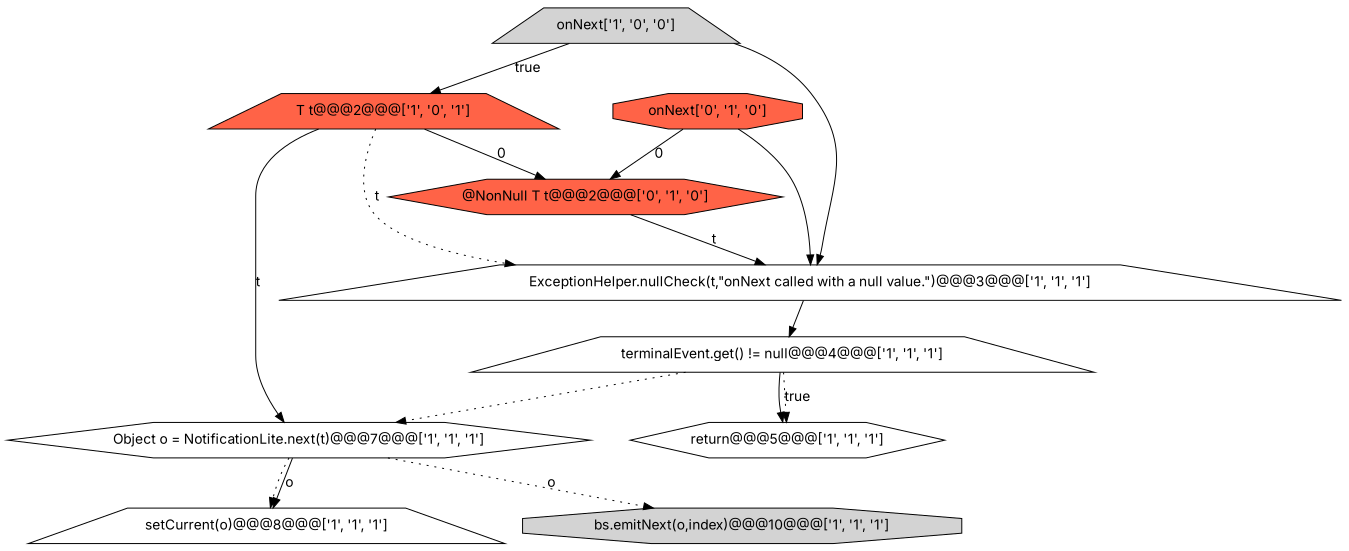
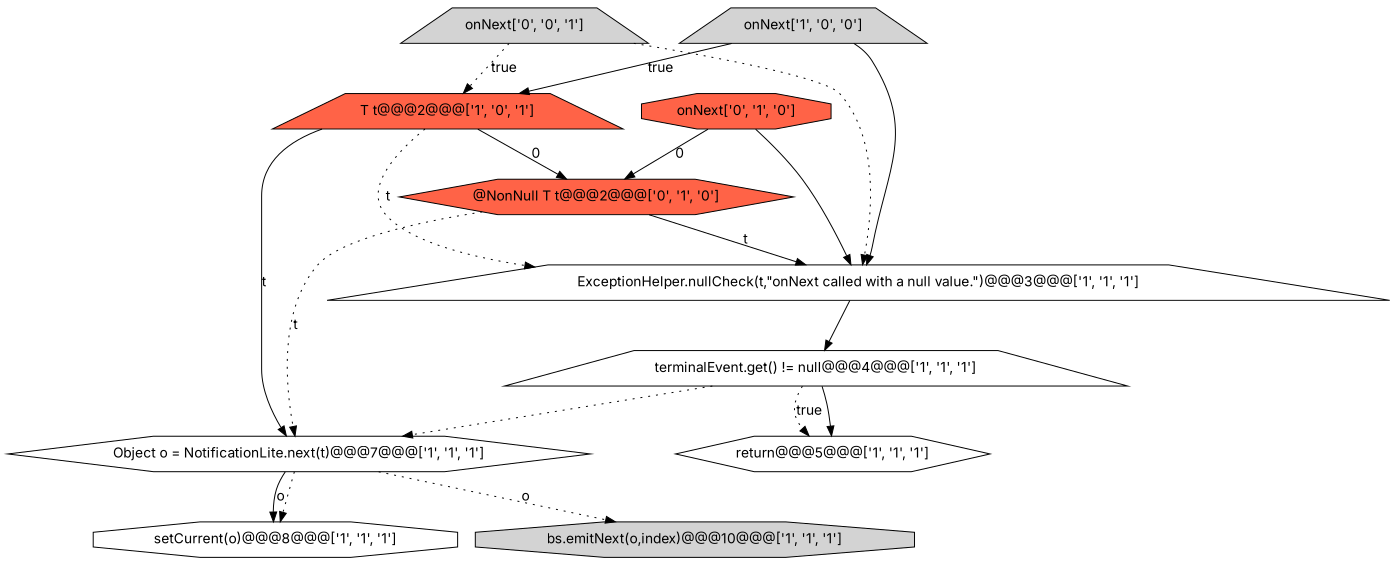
none -> (525, 26)
none -> (320, 263)
(267, 526) -> (275, 540)
